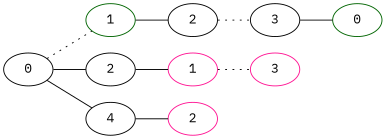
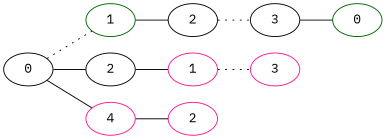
(111, 119) -> (111, 119)
